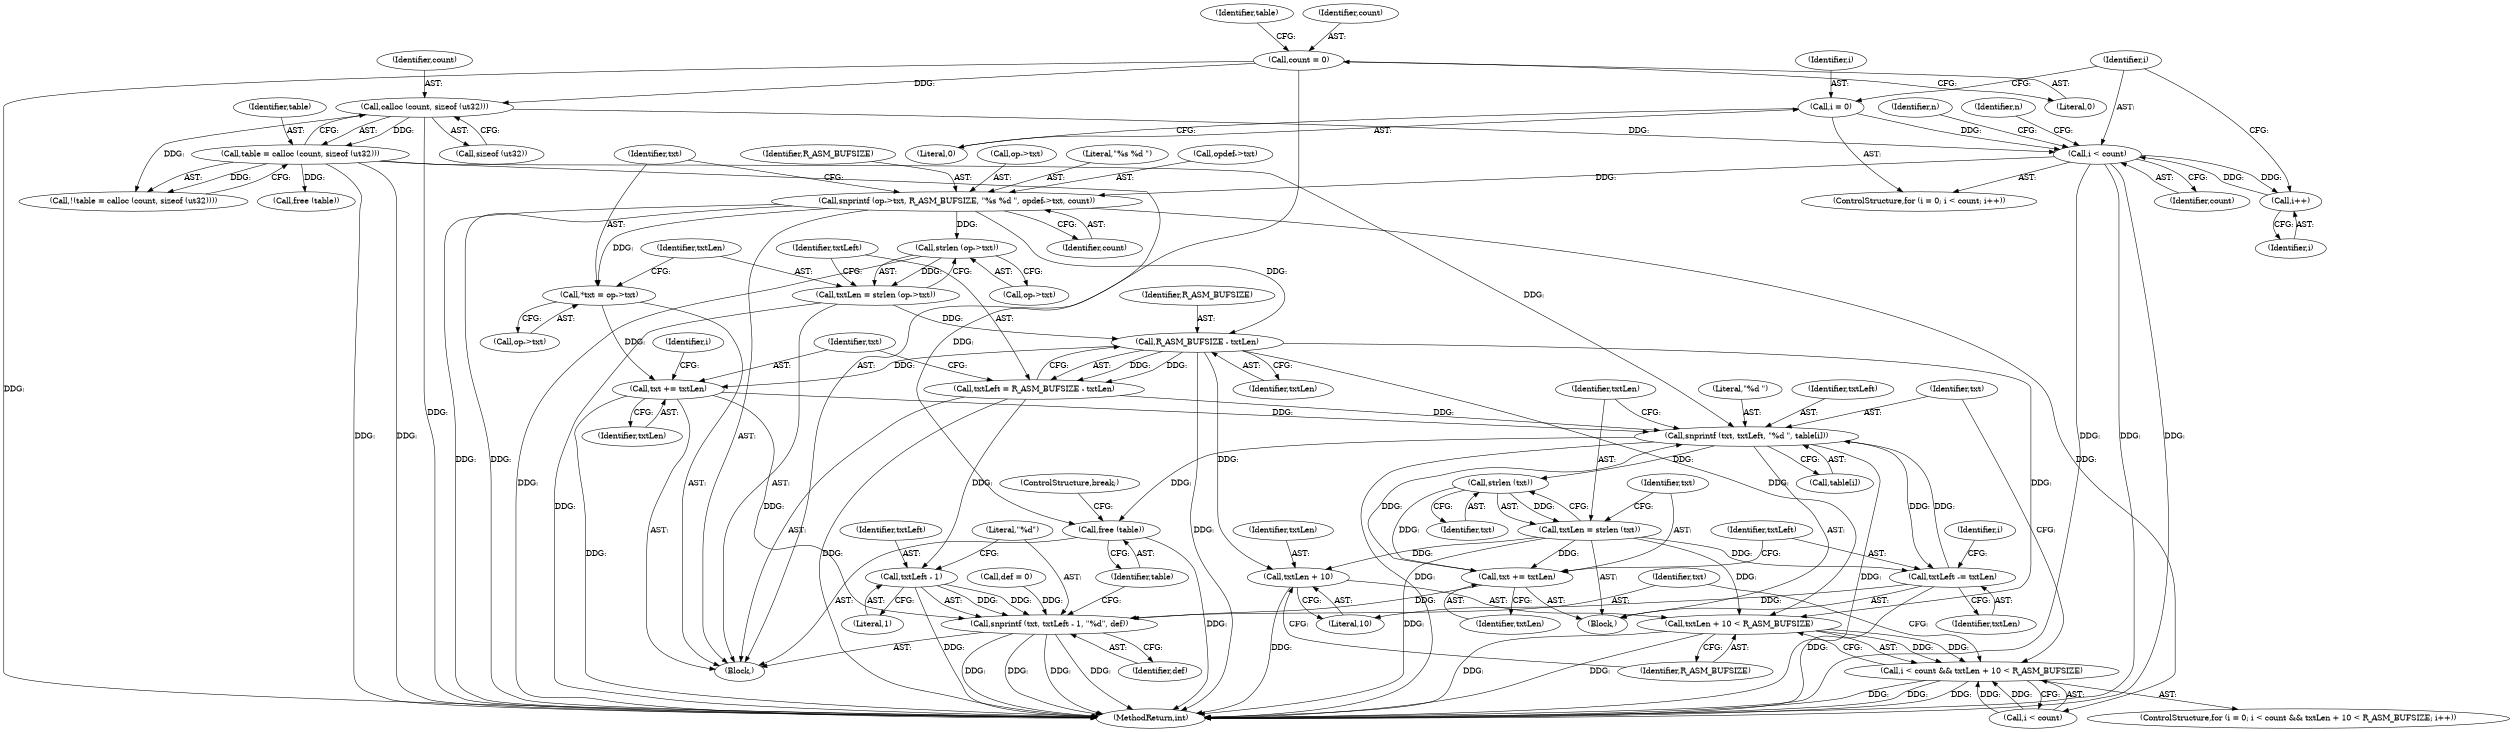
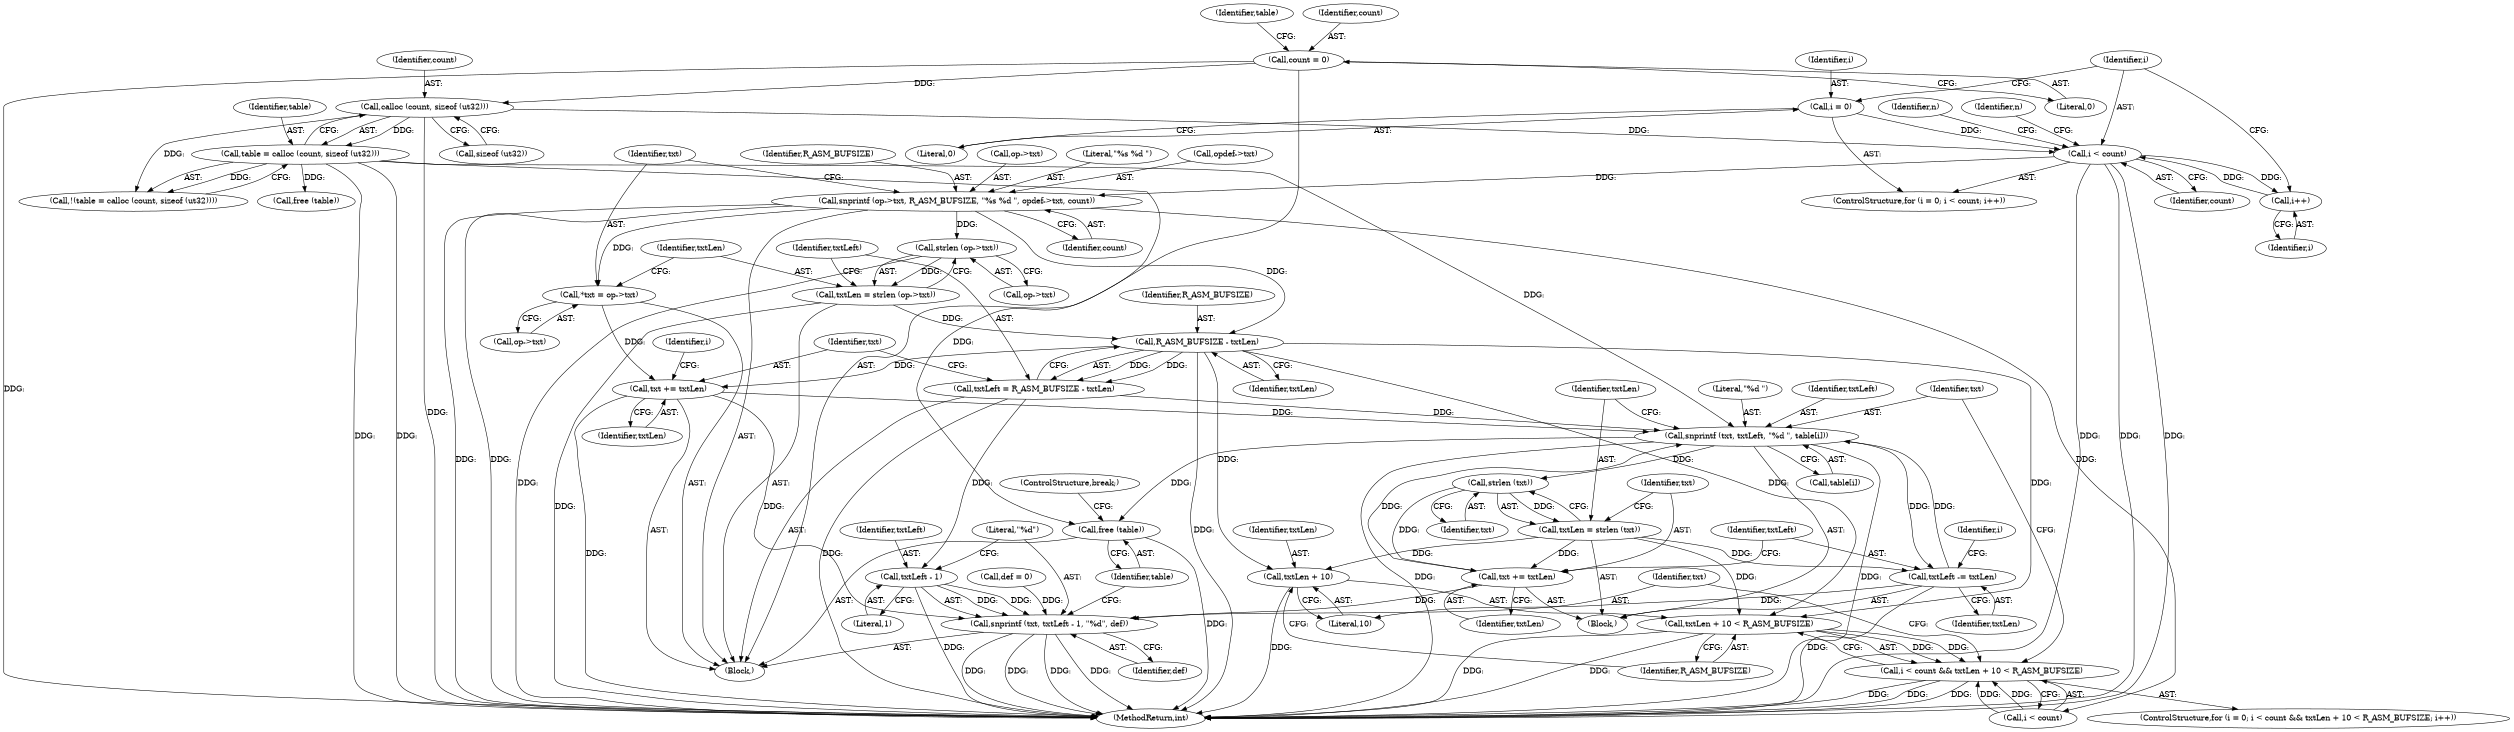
(461, 131) -> (461, 131)
(1404, 655) -> none
